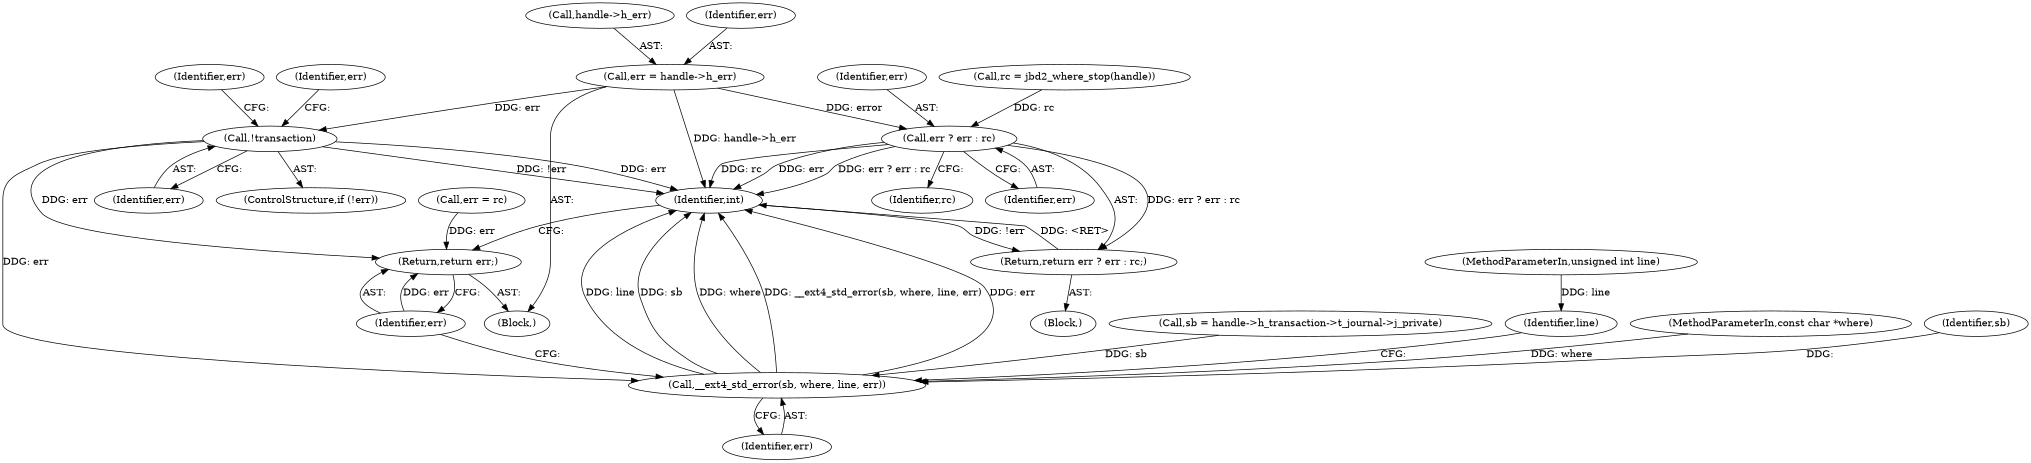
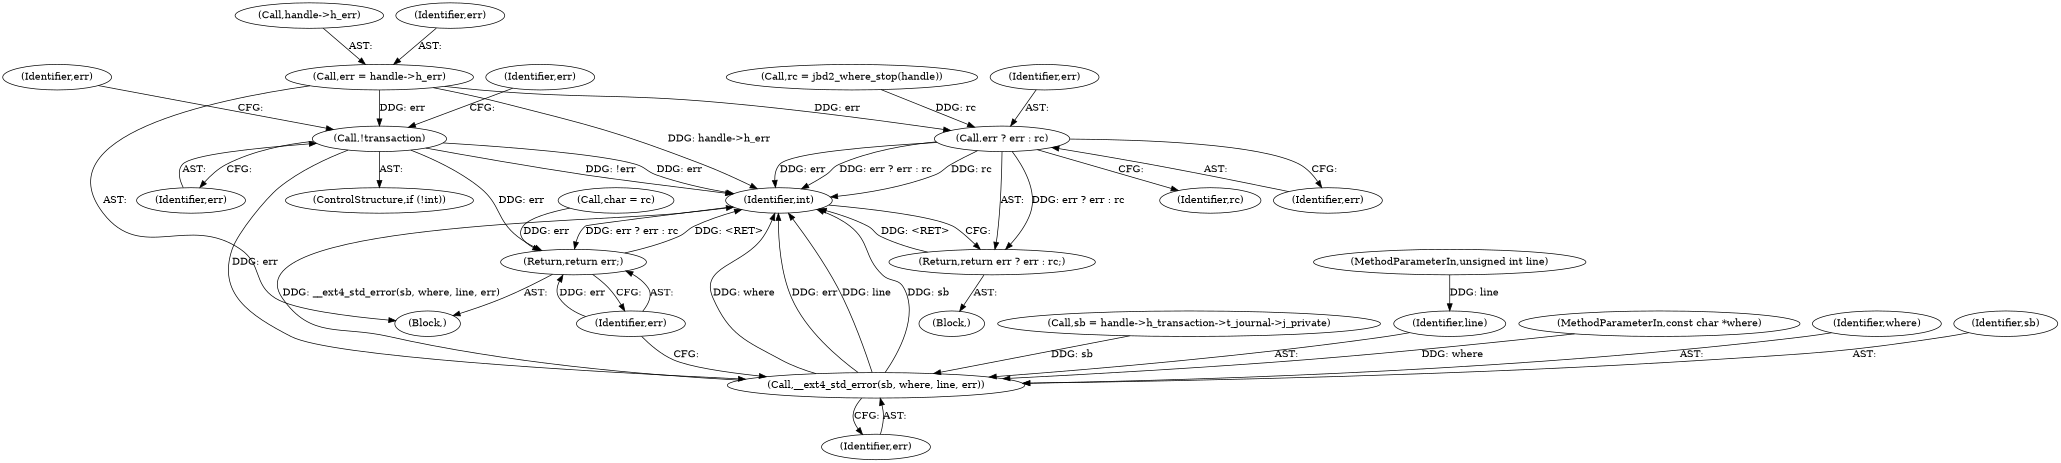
(854, 108) -> (837, 108)
(311, 200) -> (379, 200)
(472, 200) -> (616, 200)
(553, 231) -> (632, 231)
(1000, 231) -> (980, 231)
none -> (681, 235)
none -> (1877, 324)
(1395, 355) -> (1288, 355)
(1821, 355) -> (1866, 355)
